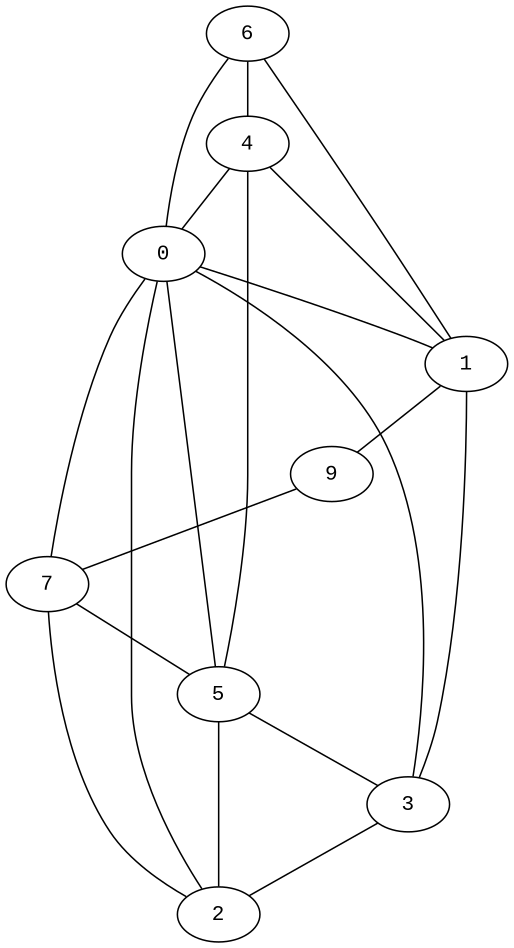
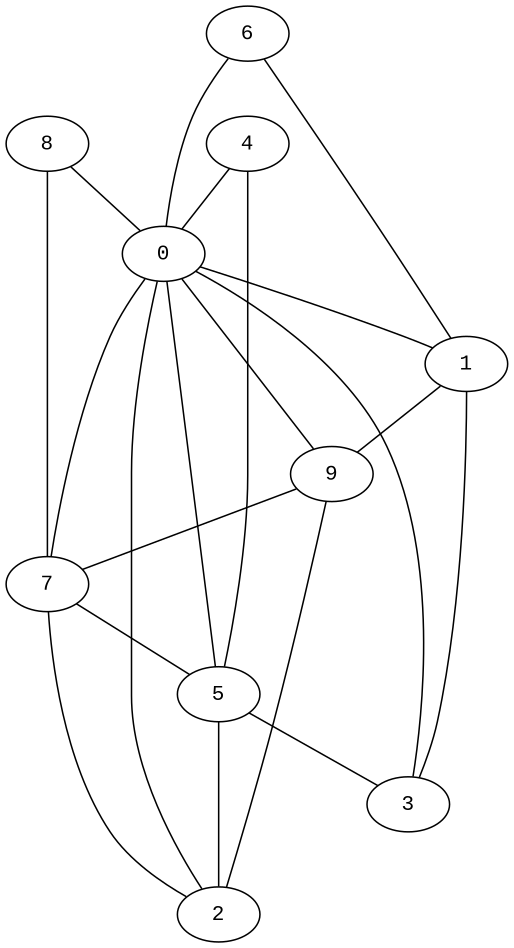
(248, 89) -> none
none -> (47, 144)
(357, 254) -> none
none -> (258, 377)
(313, 859) -> (281, 695)
